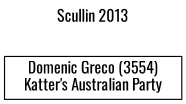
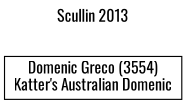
(93, 78) -> (93, 78)
